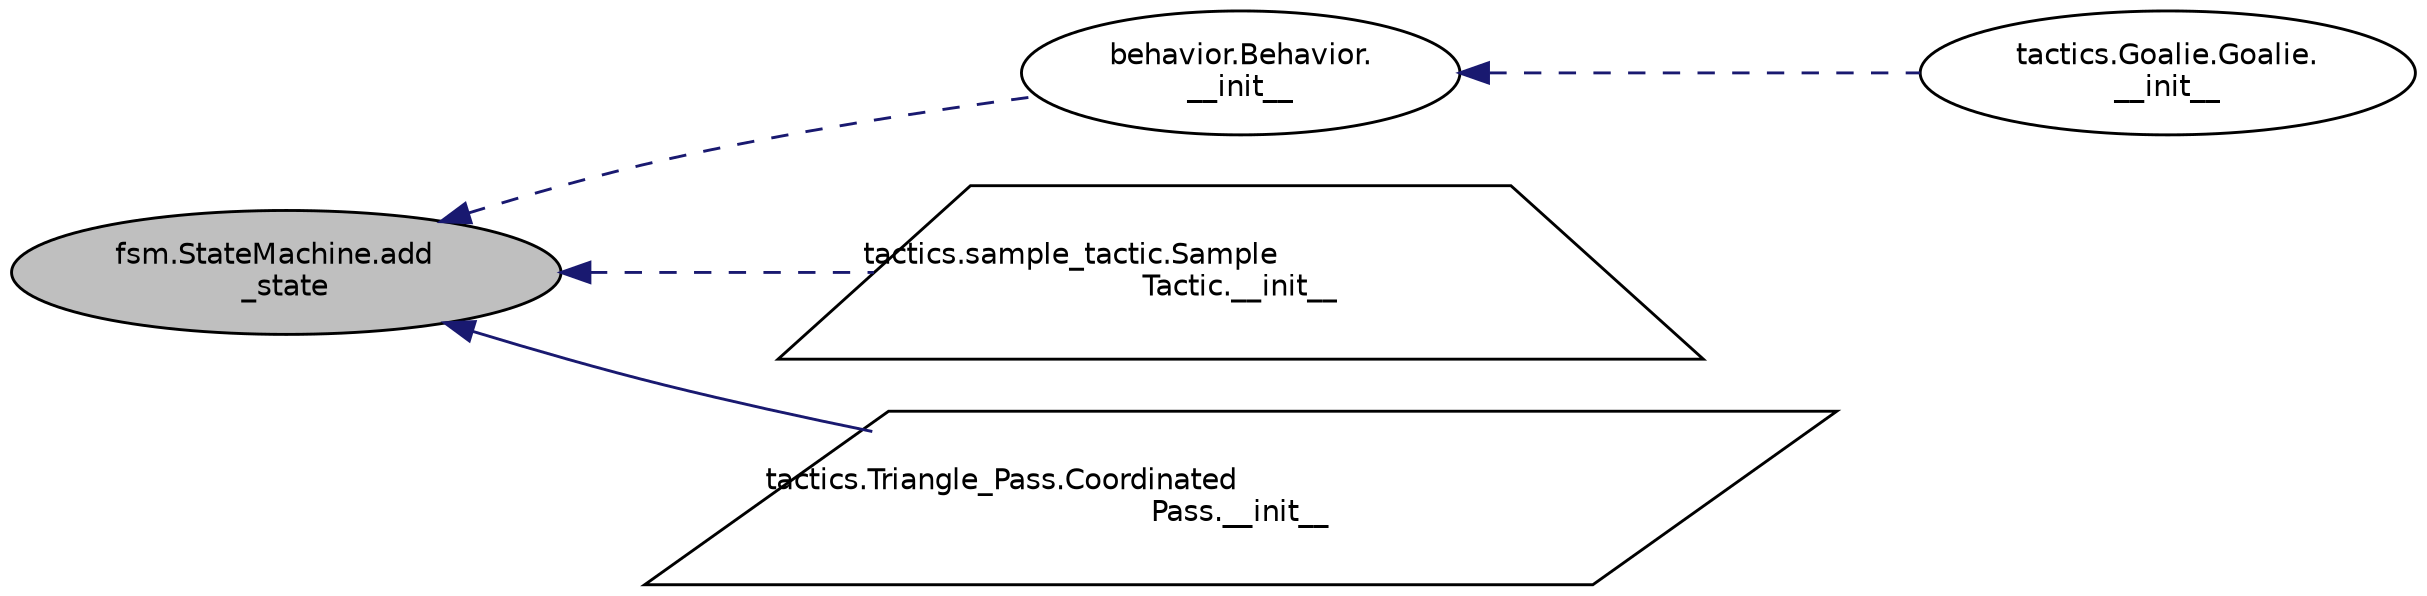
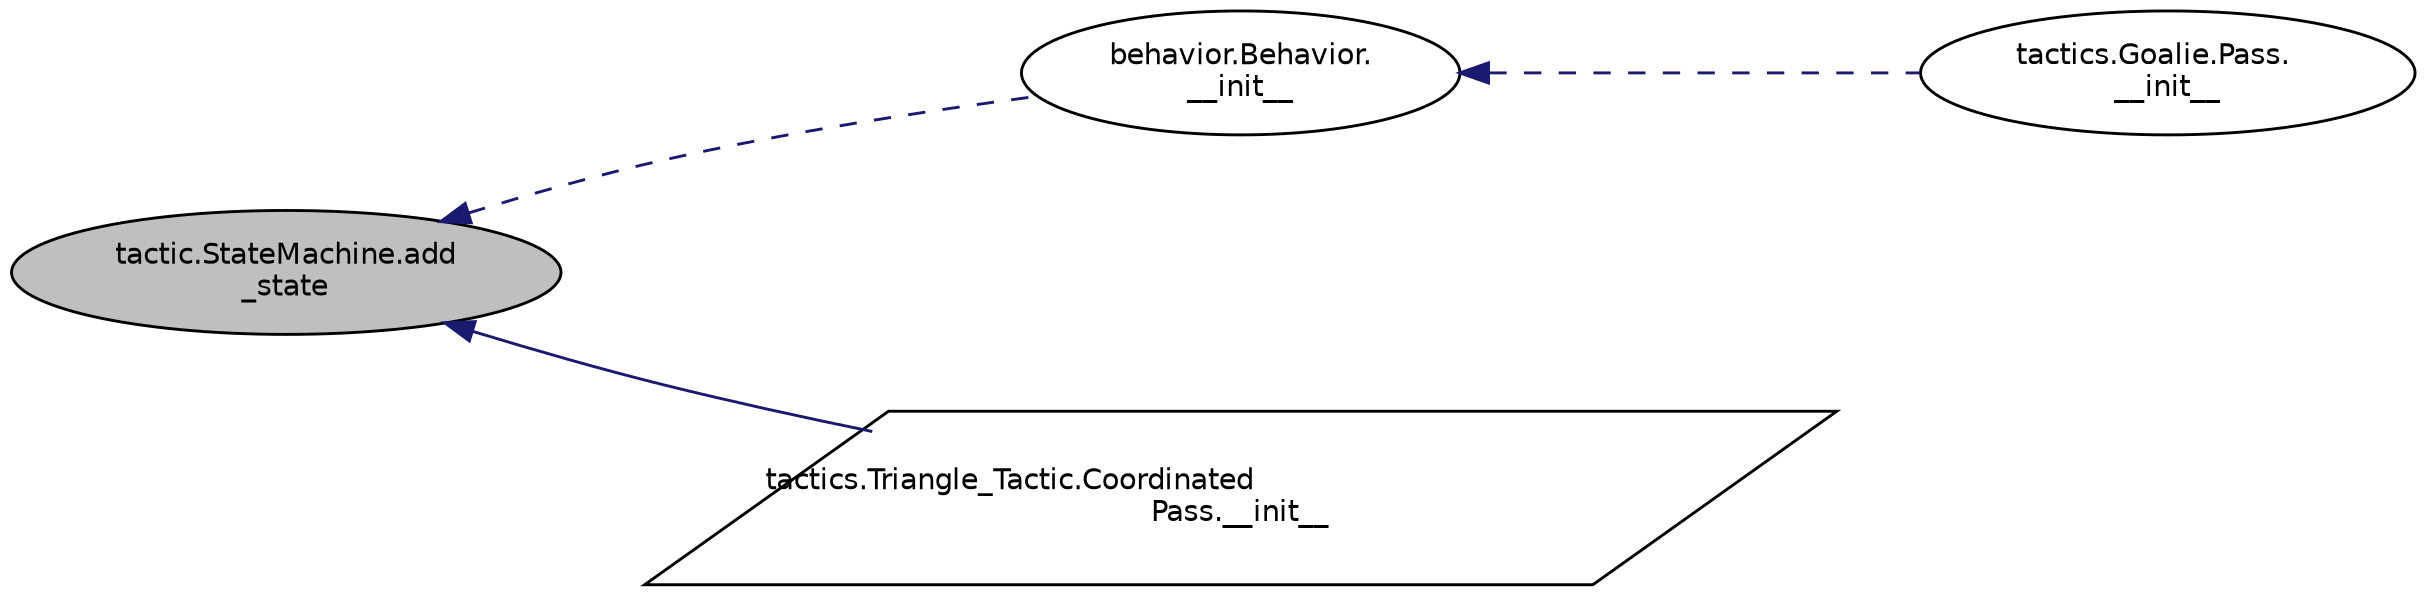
(2168, 73) -> (2168, 73)
(286, 272) -> (286, 272)
(1241, 272) -> none
(1241, 498) -> (1241, 498)
